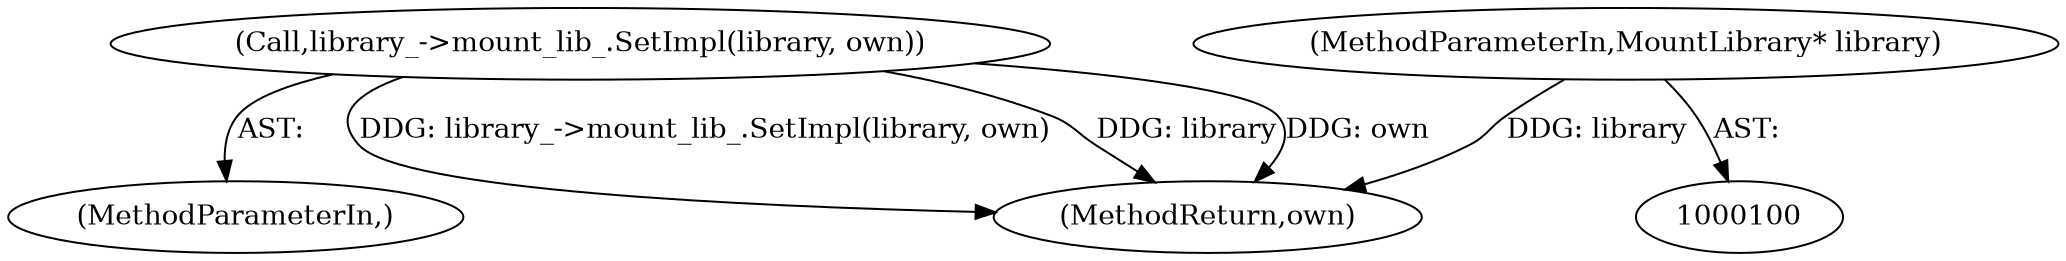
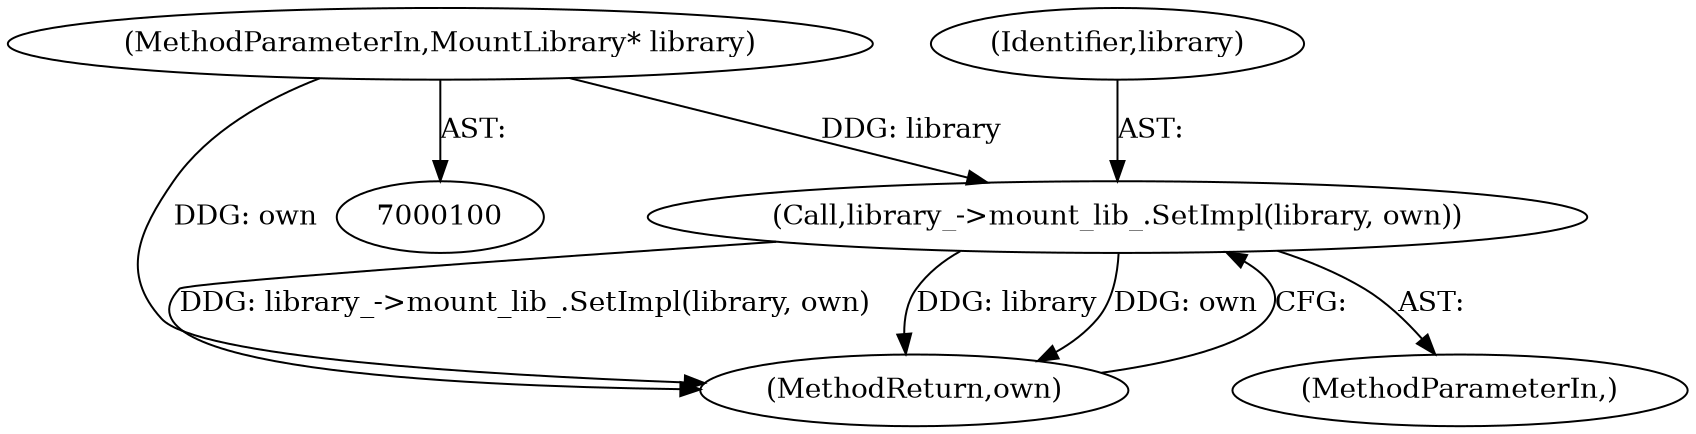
none -> (1117, 44)
none -> (769, 128)
(1597, 130) -> (246, 217)
(1740, 217) -> (440, 217)
none -> (1223, 345)
